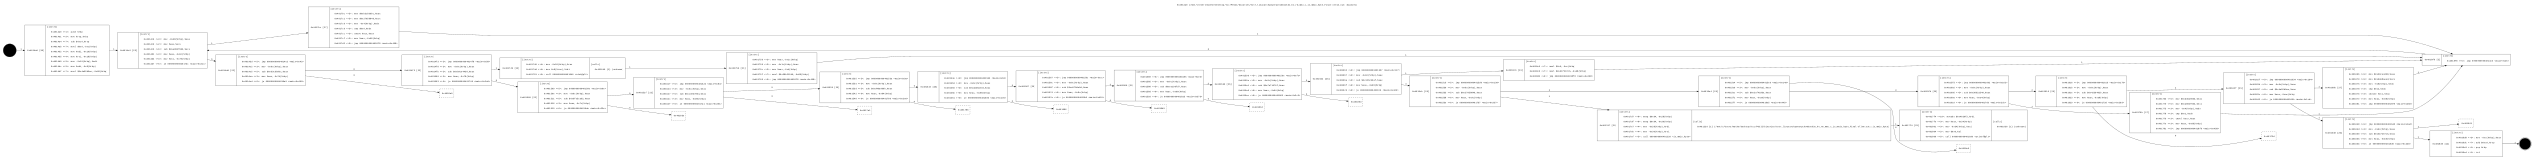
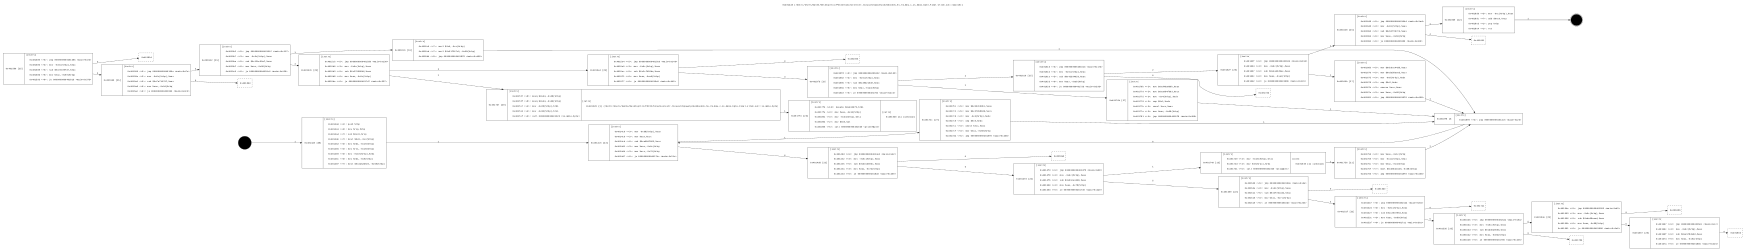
(1109, 86) -> none
